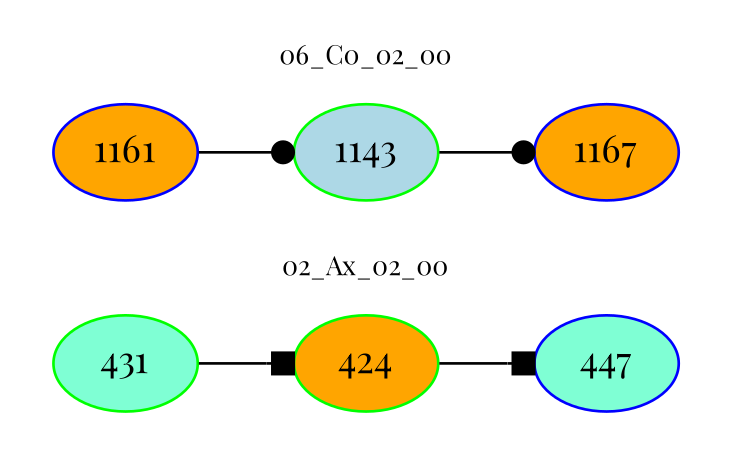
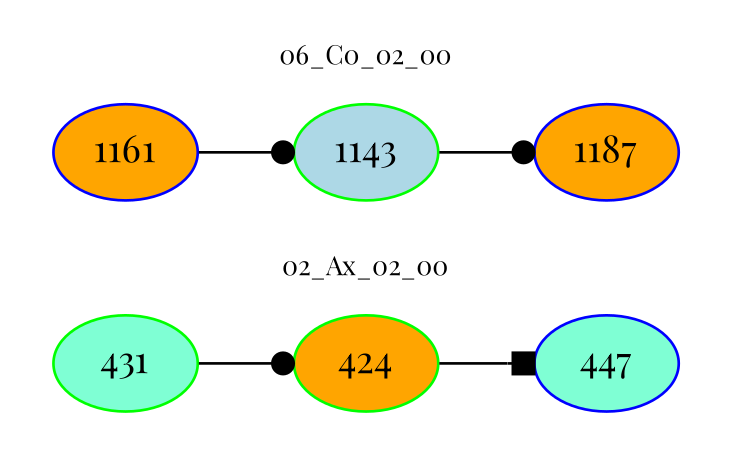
(607, 152) -> (607, 152)
(233, 363) -> (235, 363)
